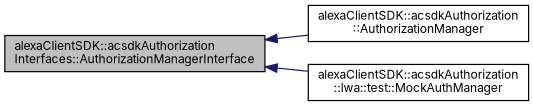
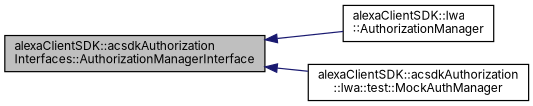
(418, 23) -> (418, 23)
